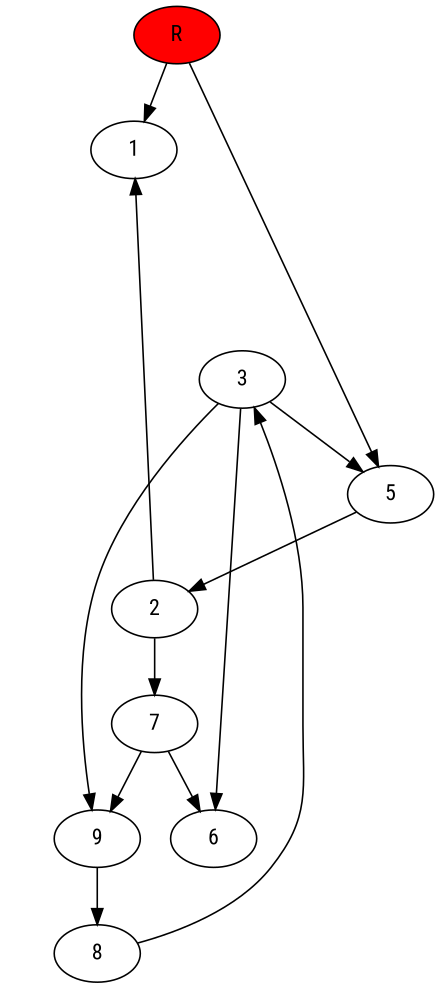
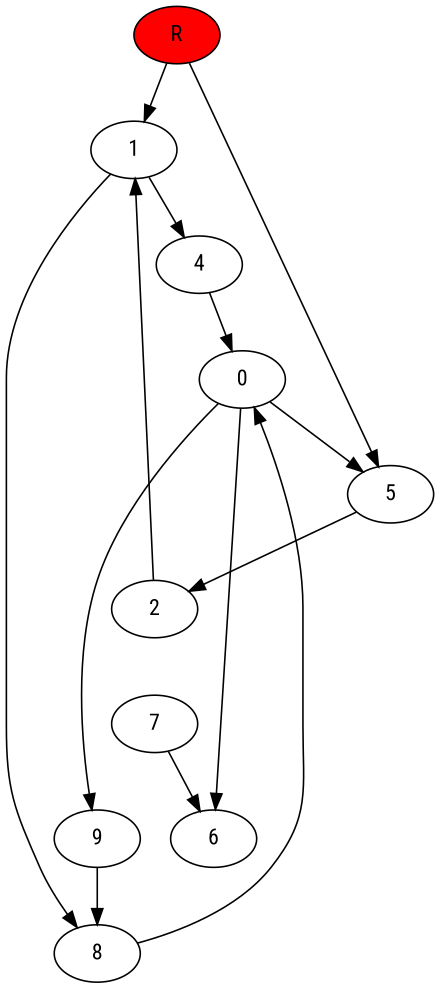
none -> (199, 265)
(242, 379) -> (242, 379)
none -> (6, 536)
(155, 659) -> none
(130, 774) -> none
